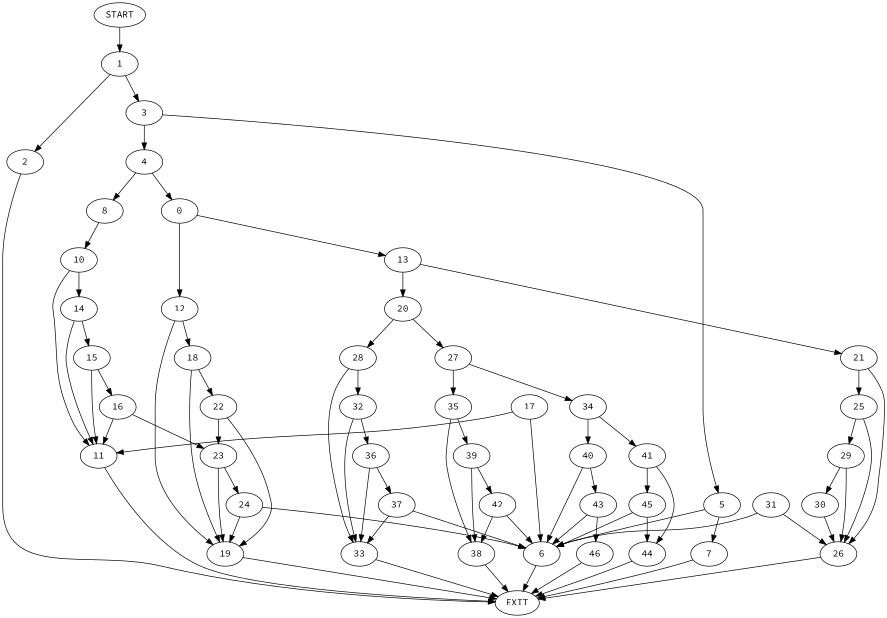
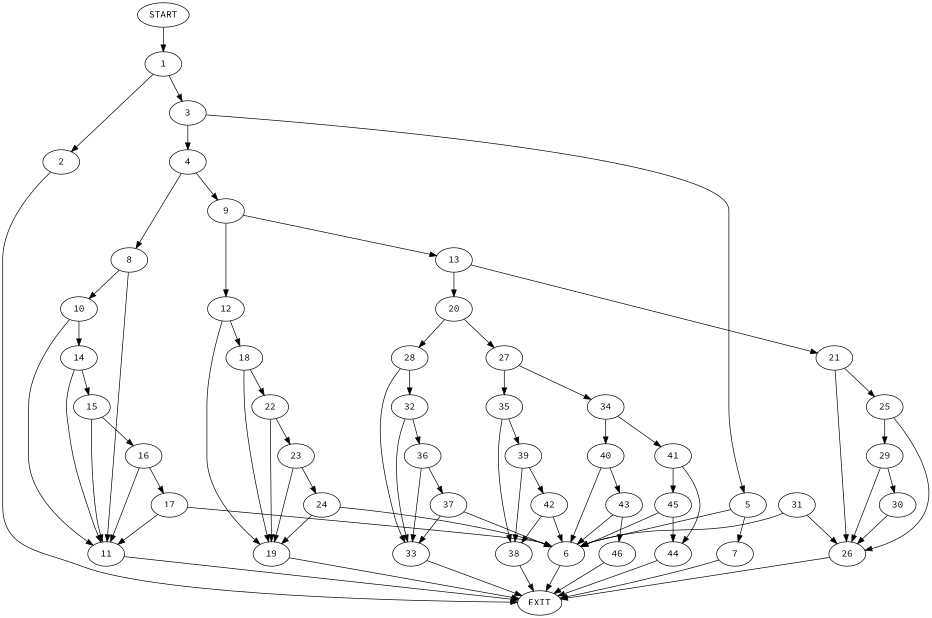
(180, 211) -> (226, 211)
none -> (118, 403)
(165, 430) -> (155, 477)
